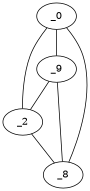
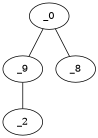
(27, 66) -> none
(60, 122) -> none
(43, 148) -> none
